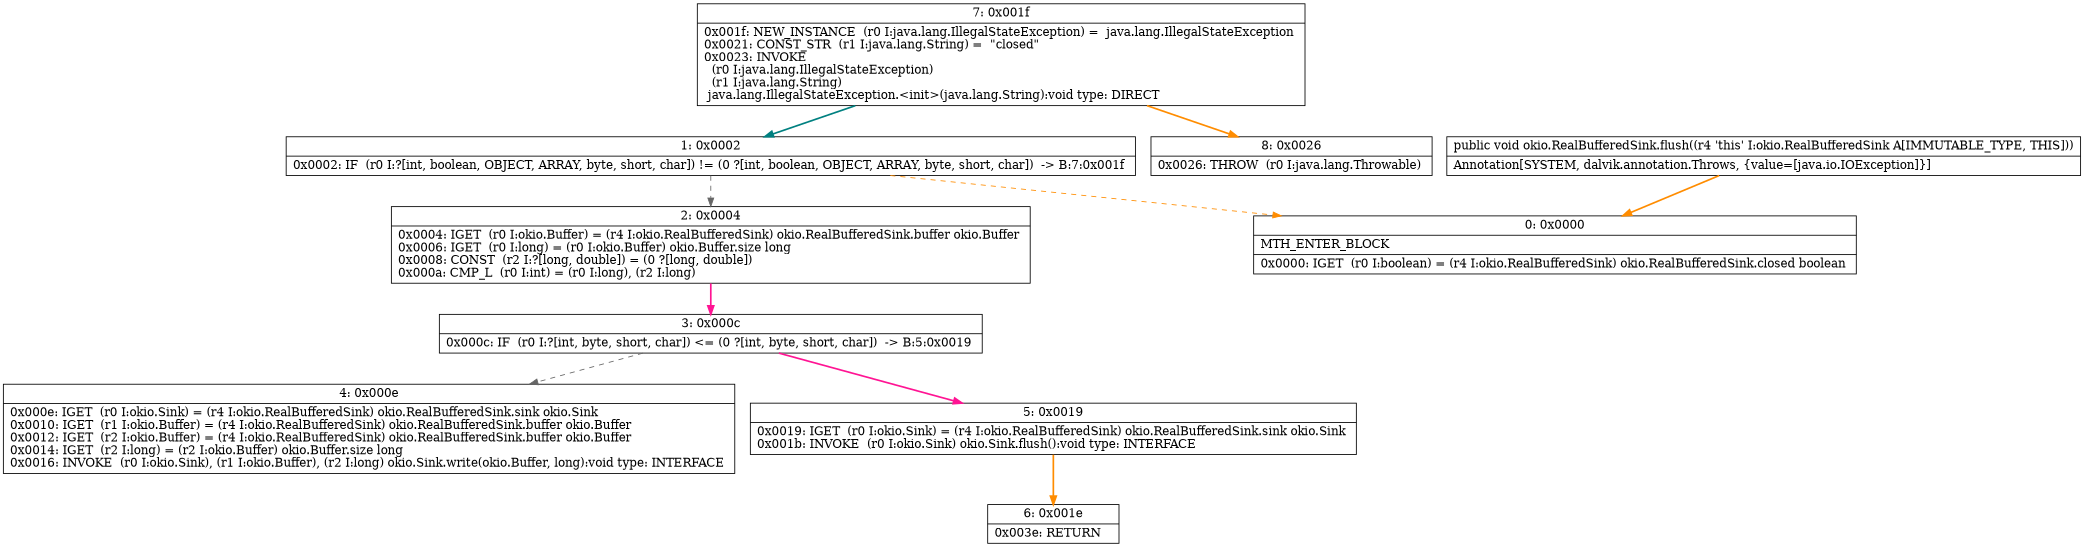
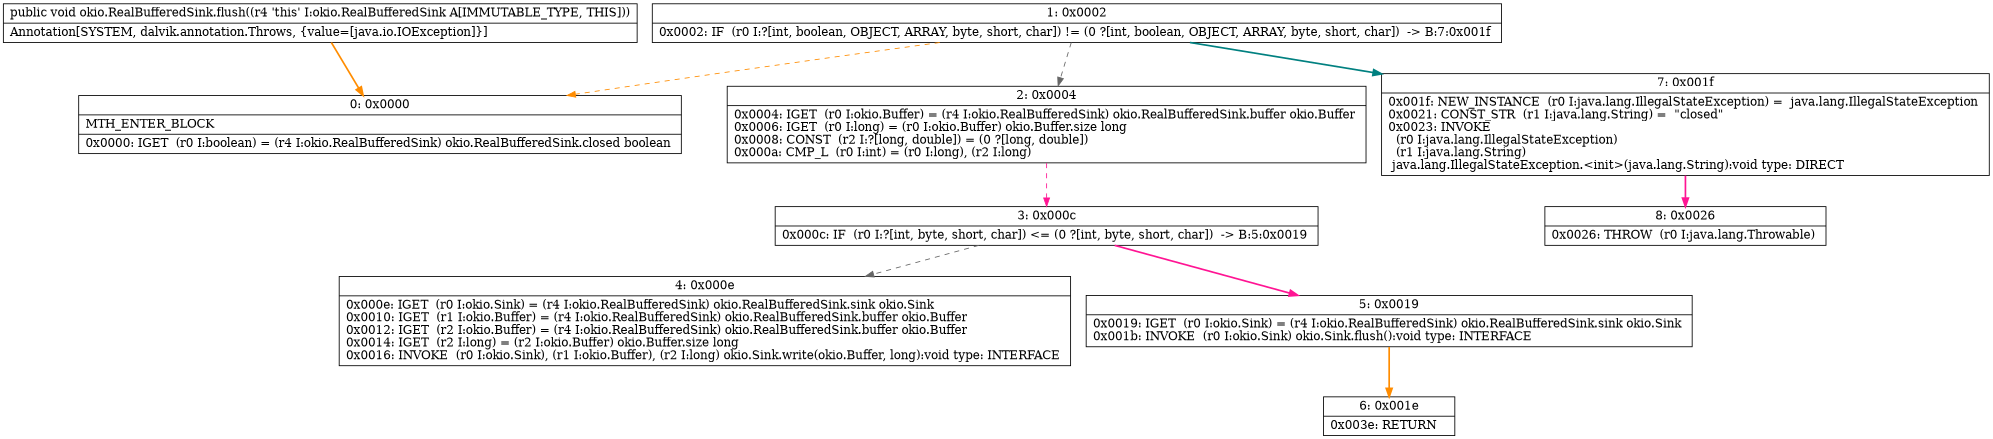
(814, 120) -> (1282, 58)
(1188, 120) -> (1685, 187)
(711, 295) -> (1047, 180)
